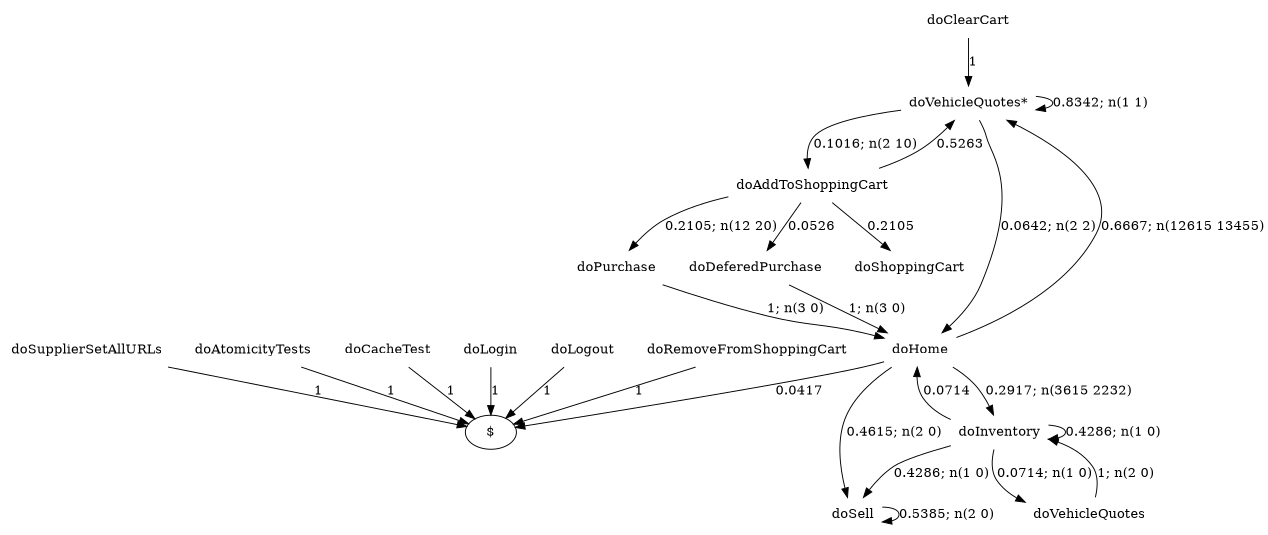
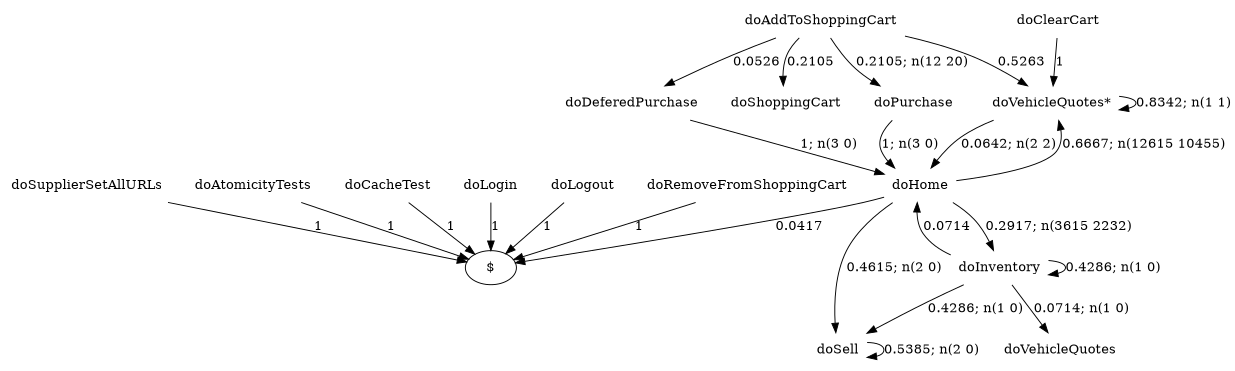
(844, 121) -> none
(1183, 227) -> (1144, 144)
(1089, 462) -> none
